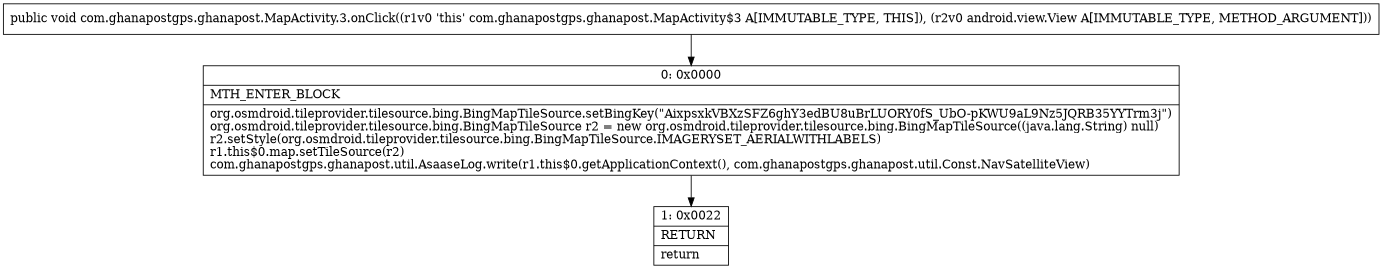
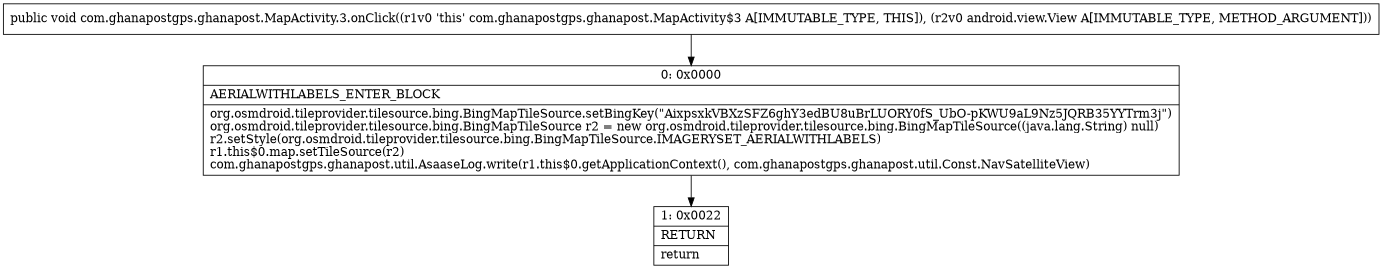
(275, 95) -> (325, 95)
